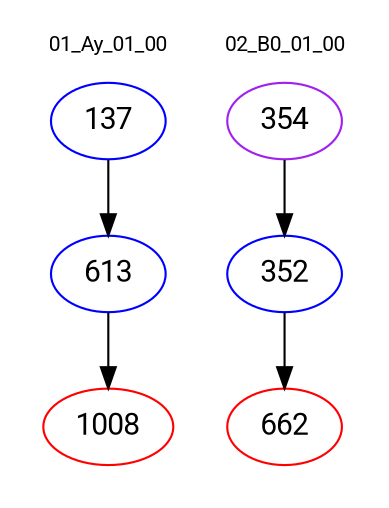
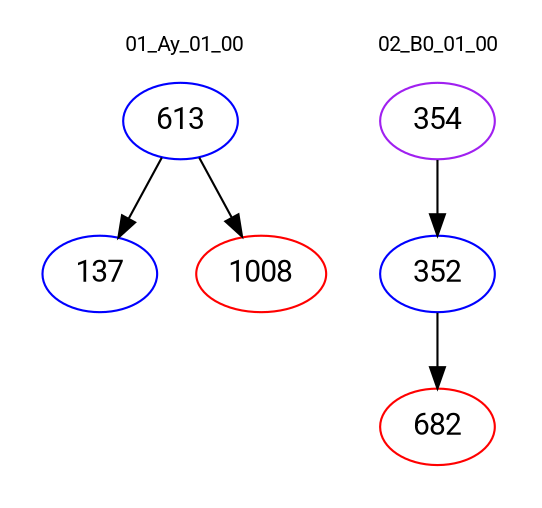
(108, 187) -> (145, 188)
(285, 427) -> (437, 427)
